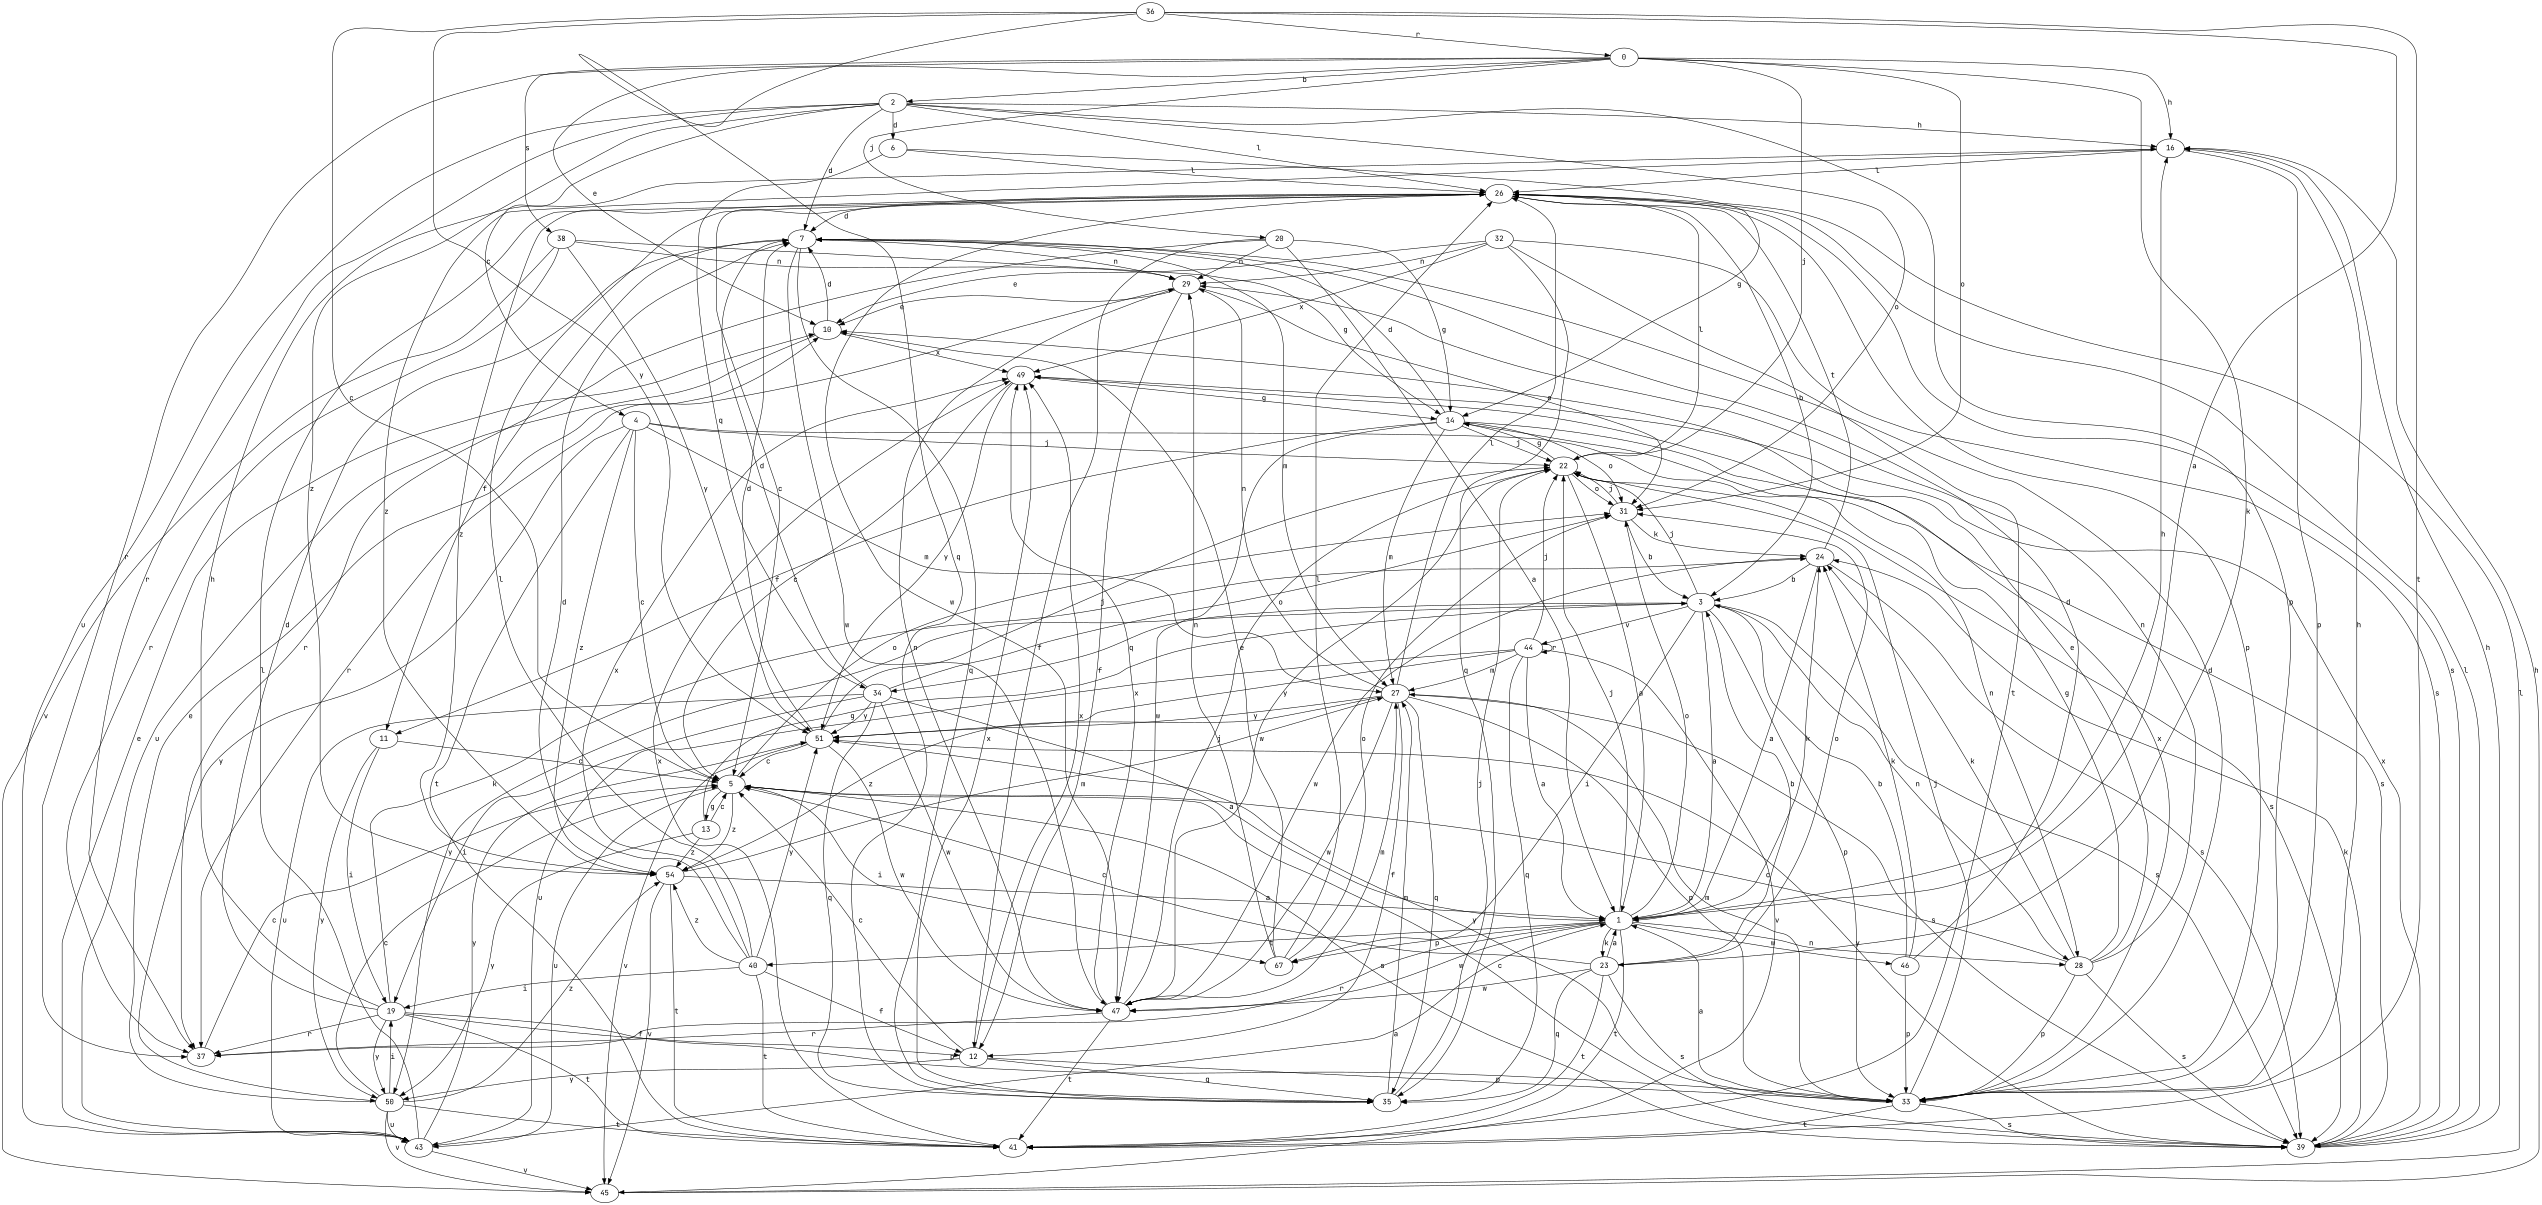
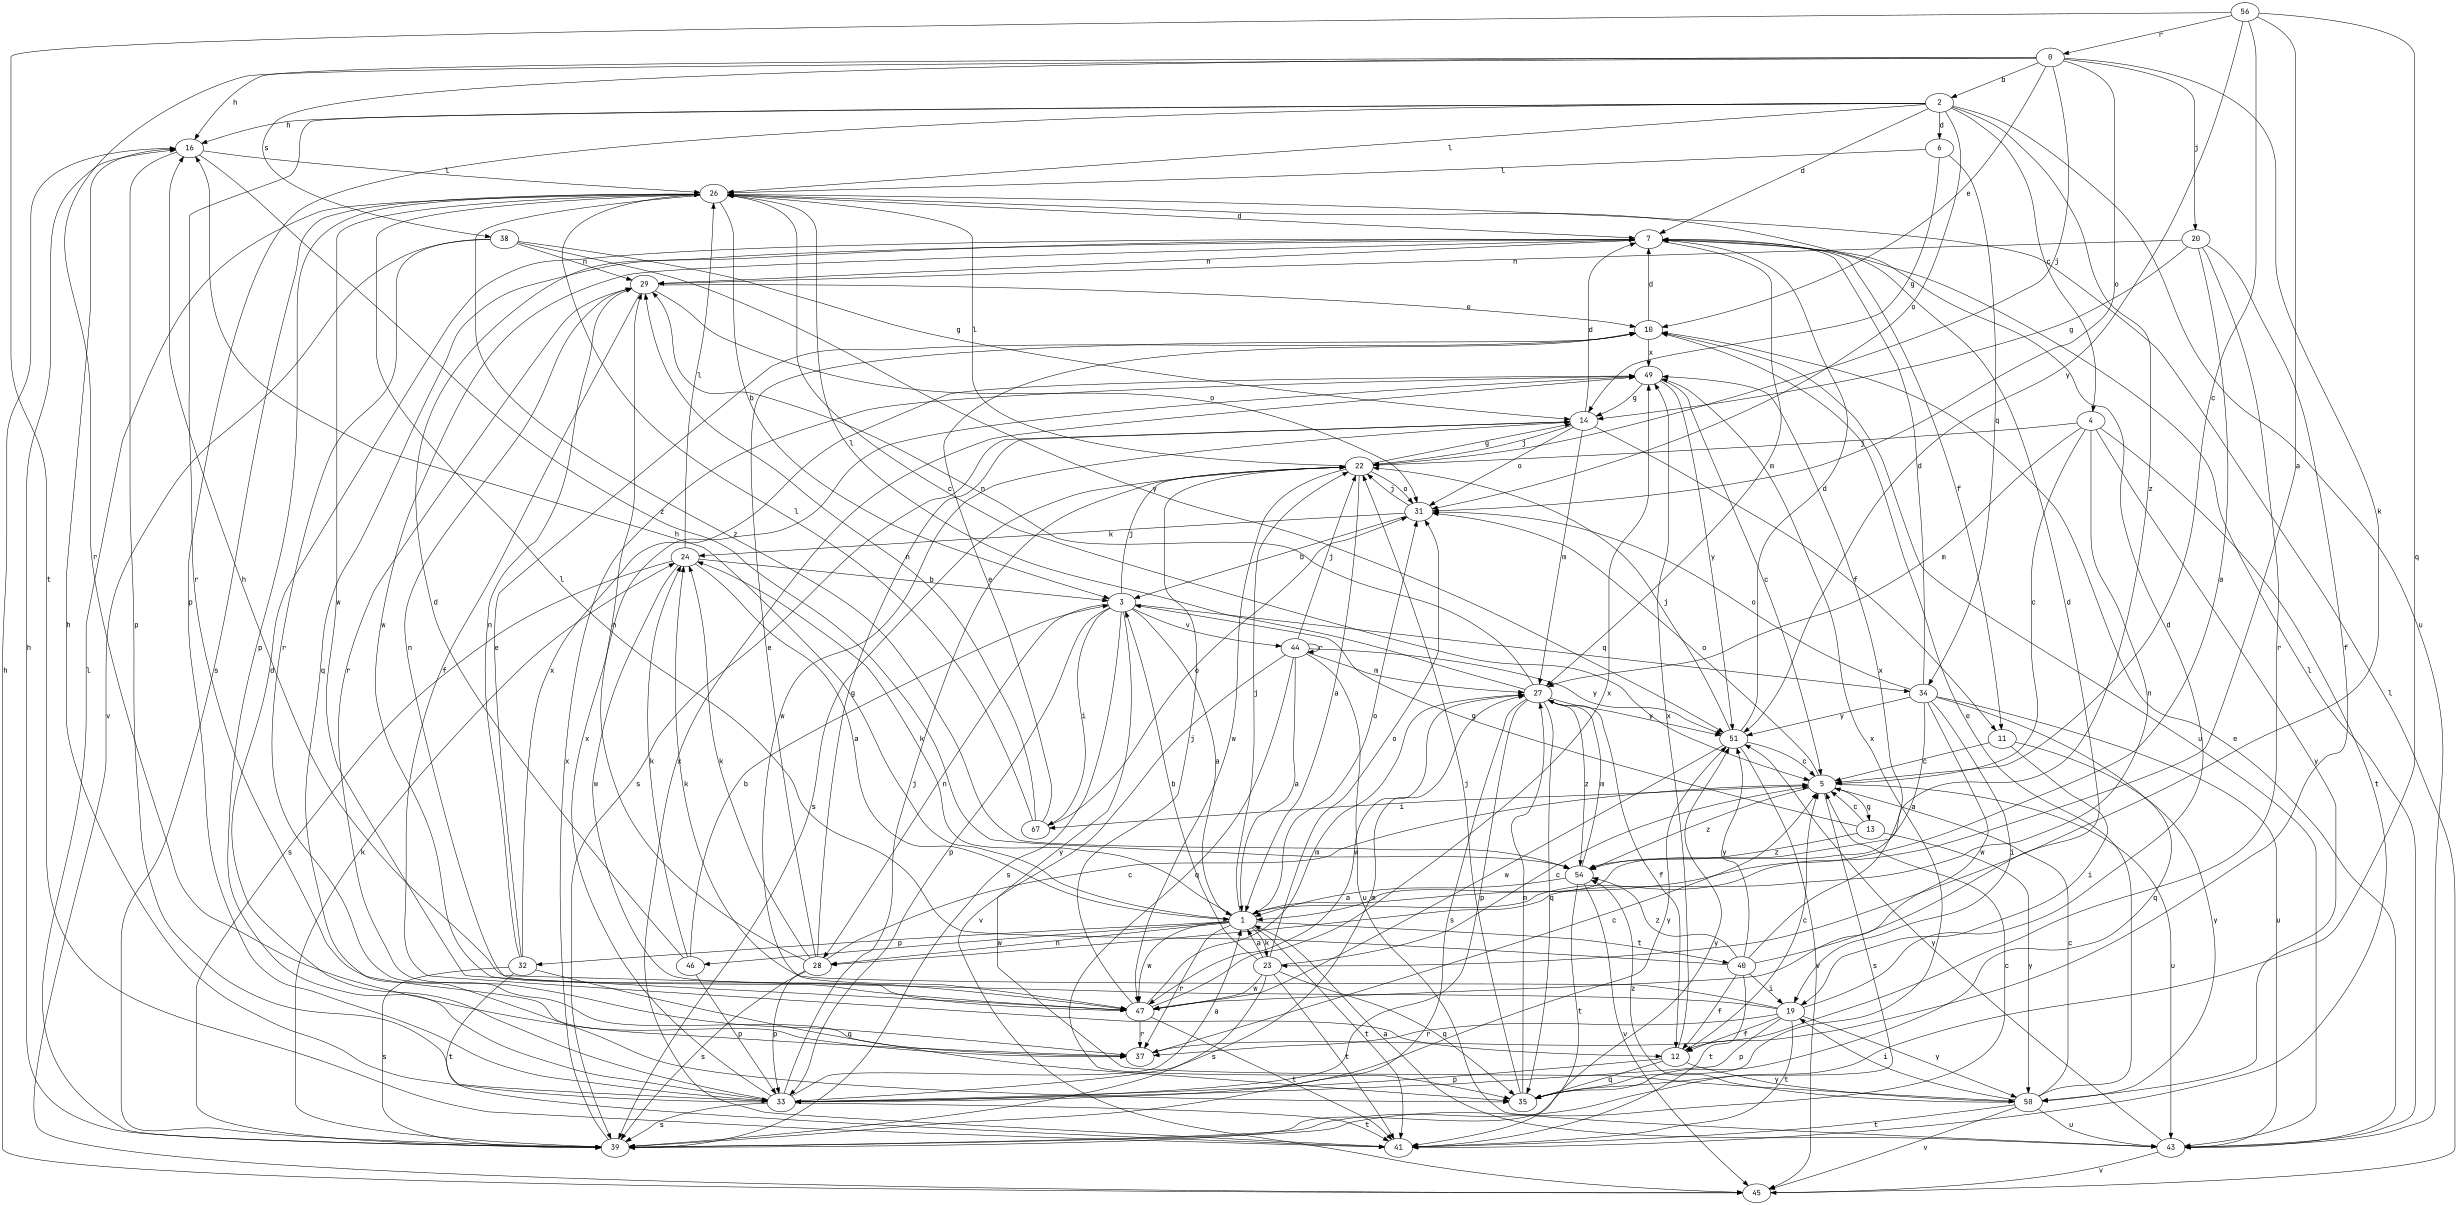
(1150, 12) -> (2245, 12)
(1833, 375) -> (700, 375)
(571, 678) -> none
(1458, 937) -> (885, 940)
